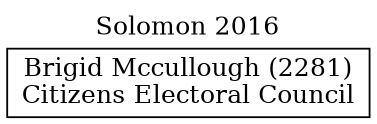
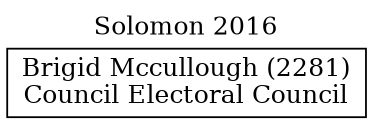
(188, 83) -> (187, 83)
